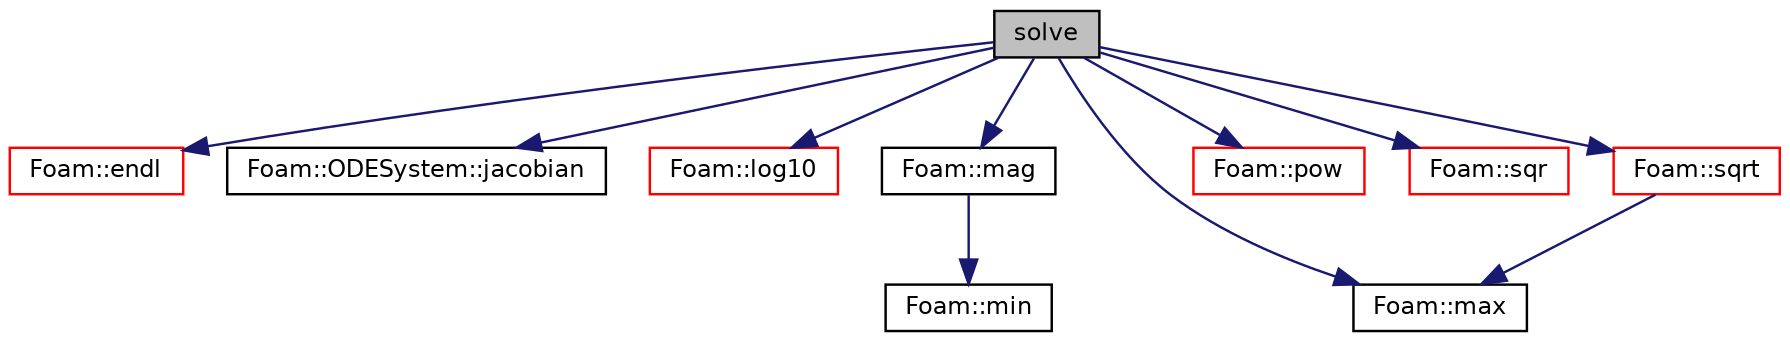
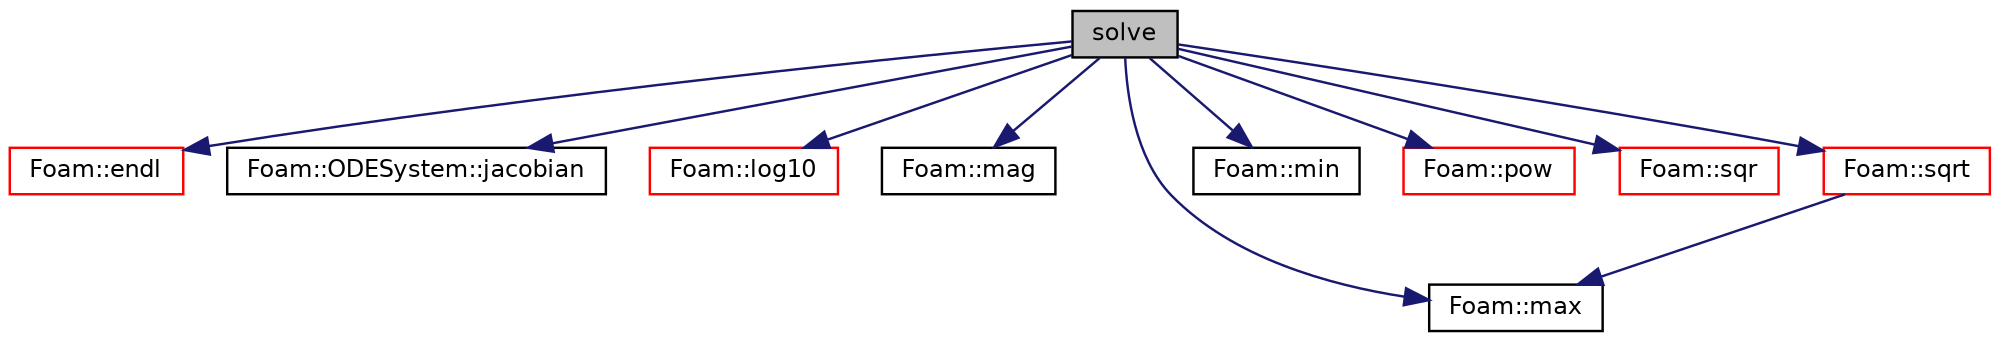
(969, 227) -> (1191, 94)
